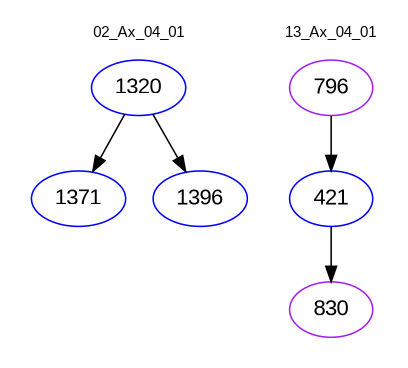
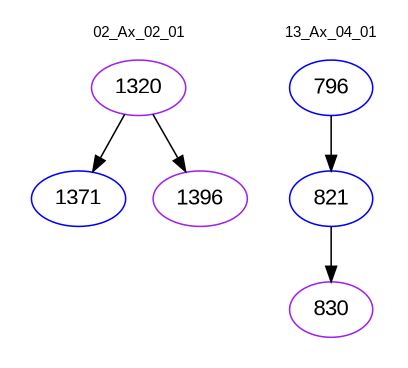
(139, 33) -> (139, 33)
(139, 88) -> (139, 88)
(331, 88) -> (331, 88)
(200, 199) -> (200, 199)
(331, 199) -> (331, 199)
